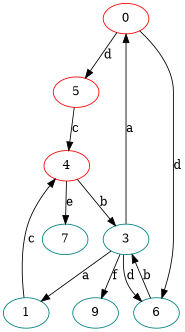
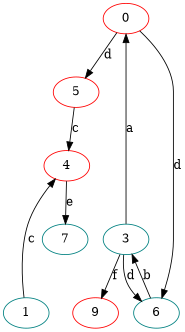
(94, 199) -> none
(80, 274) -> none
(96, 313) -> (96, 313)
